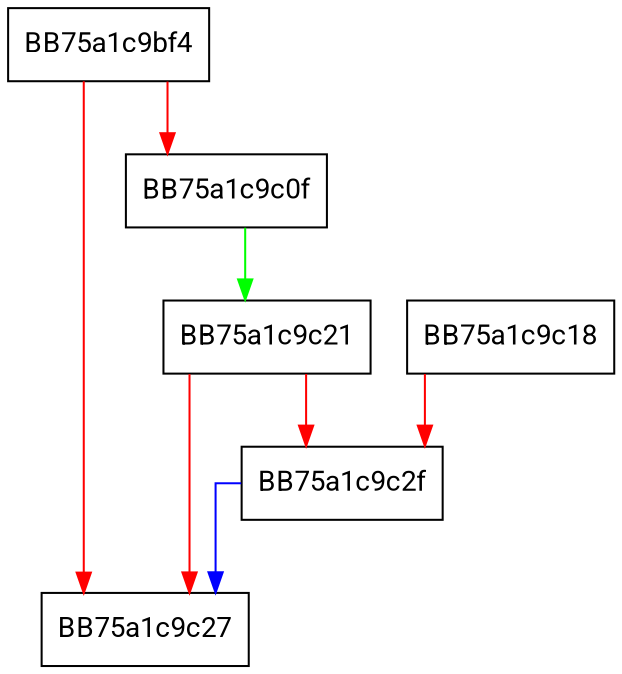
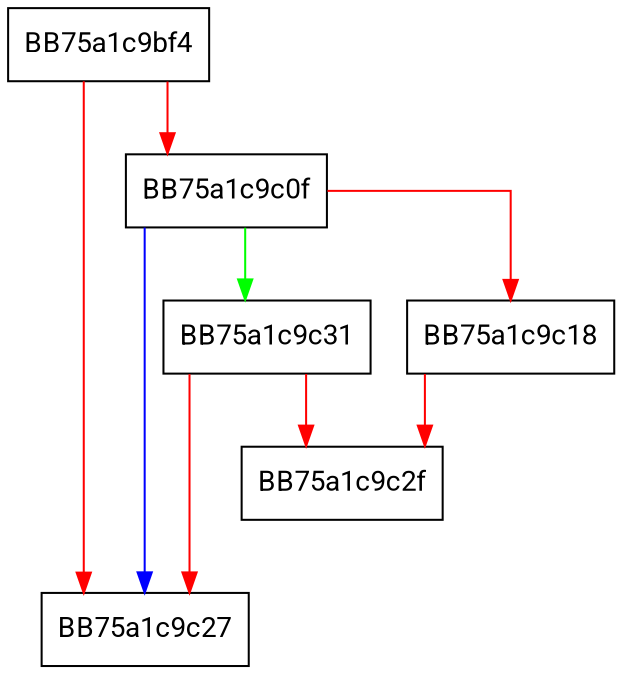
none -> (464, 191)
(267, 337) -> (267, 337)
(216, 515) -> (145, 400)
